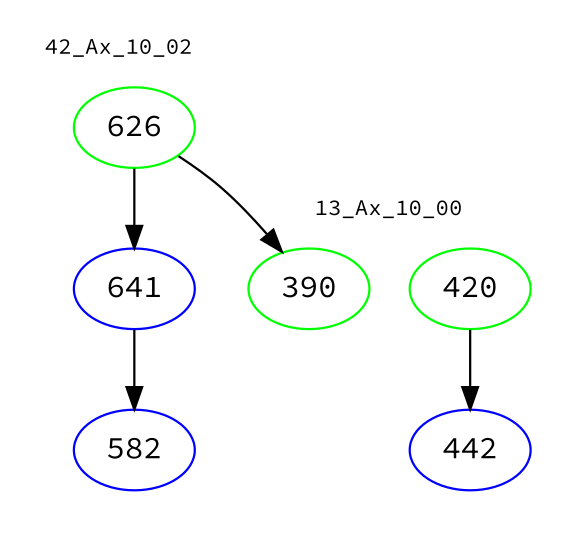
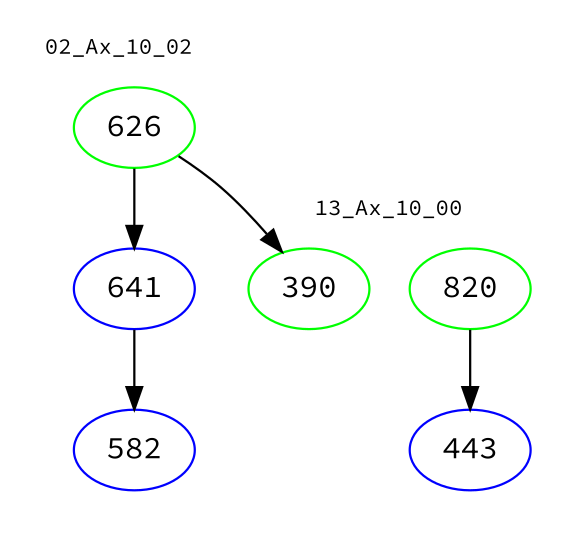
(120, 48) -> (120, 48)
(470, 289) -> (470, 289)
(470, 450) -> (470, 450)
